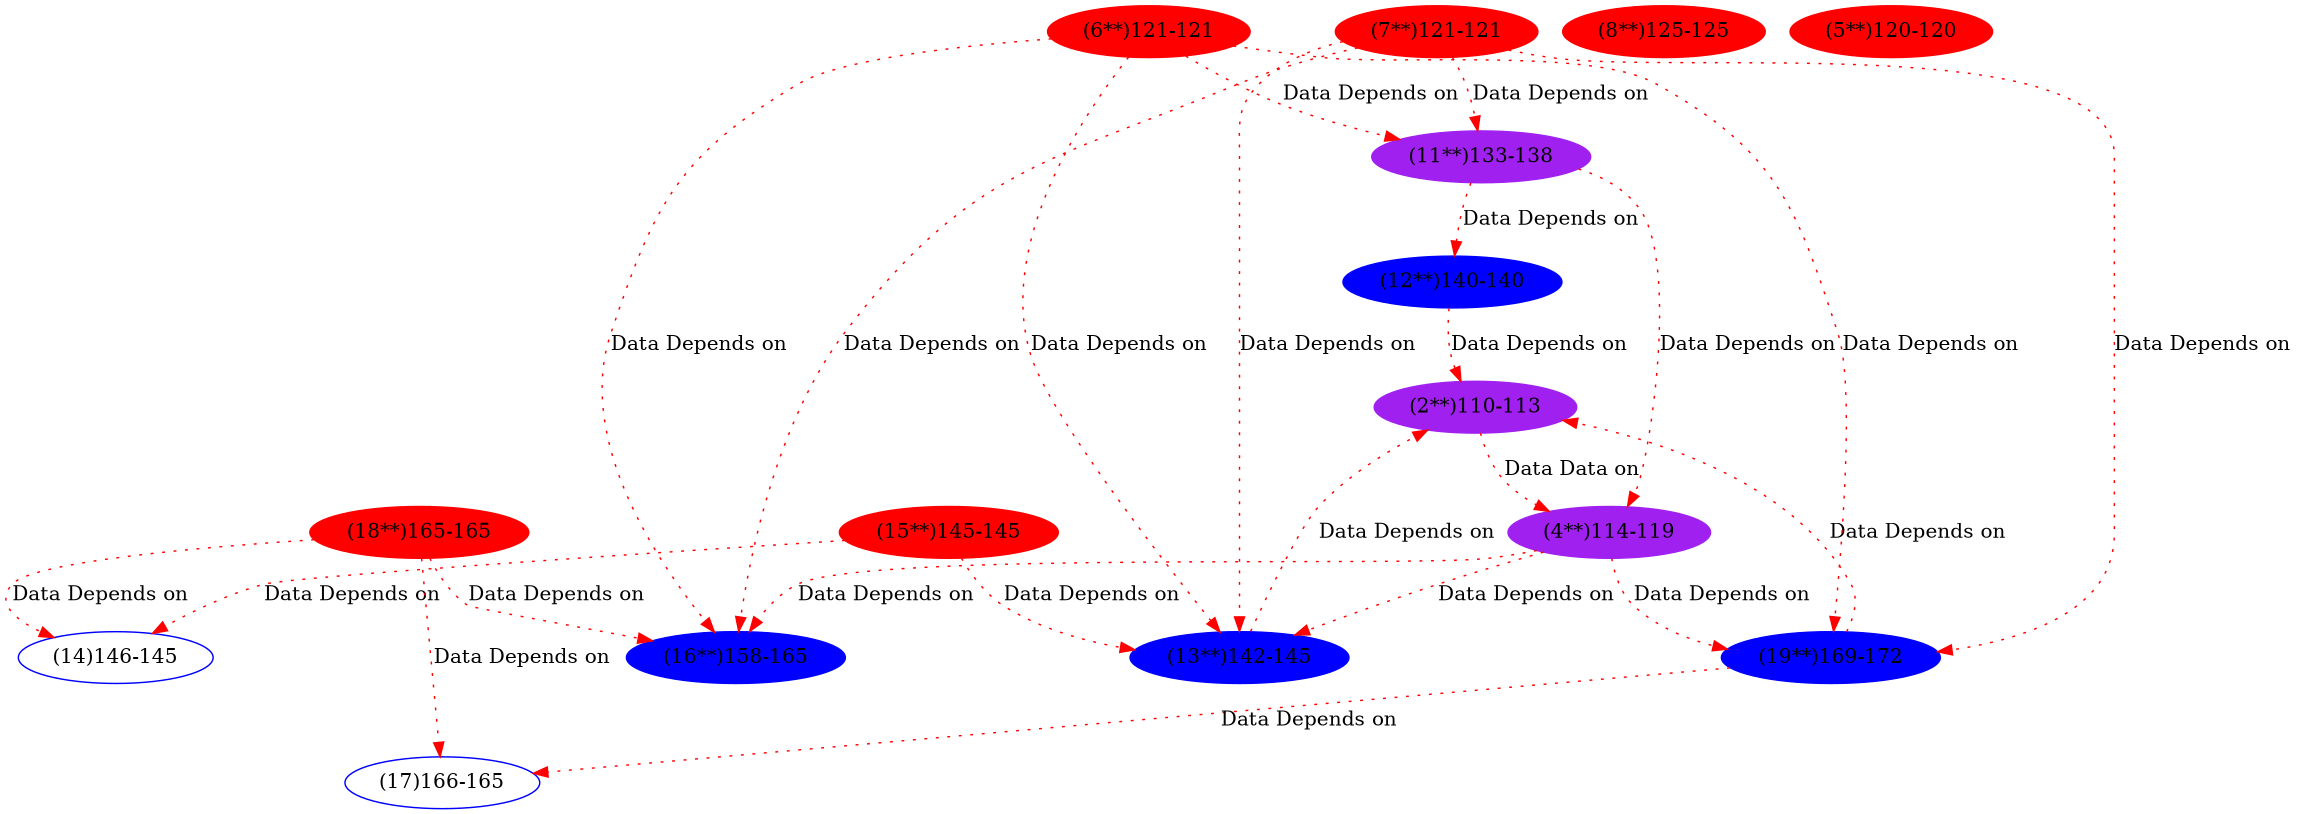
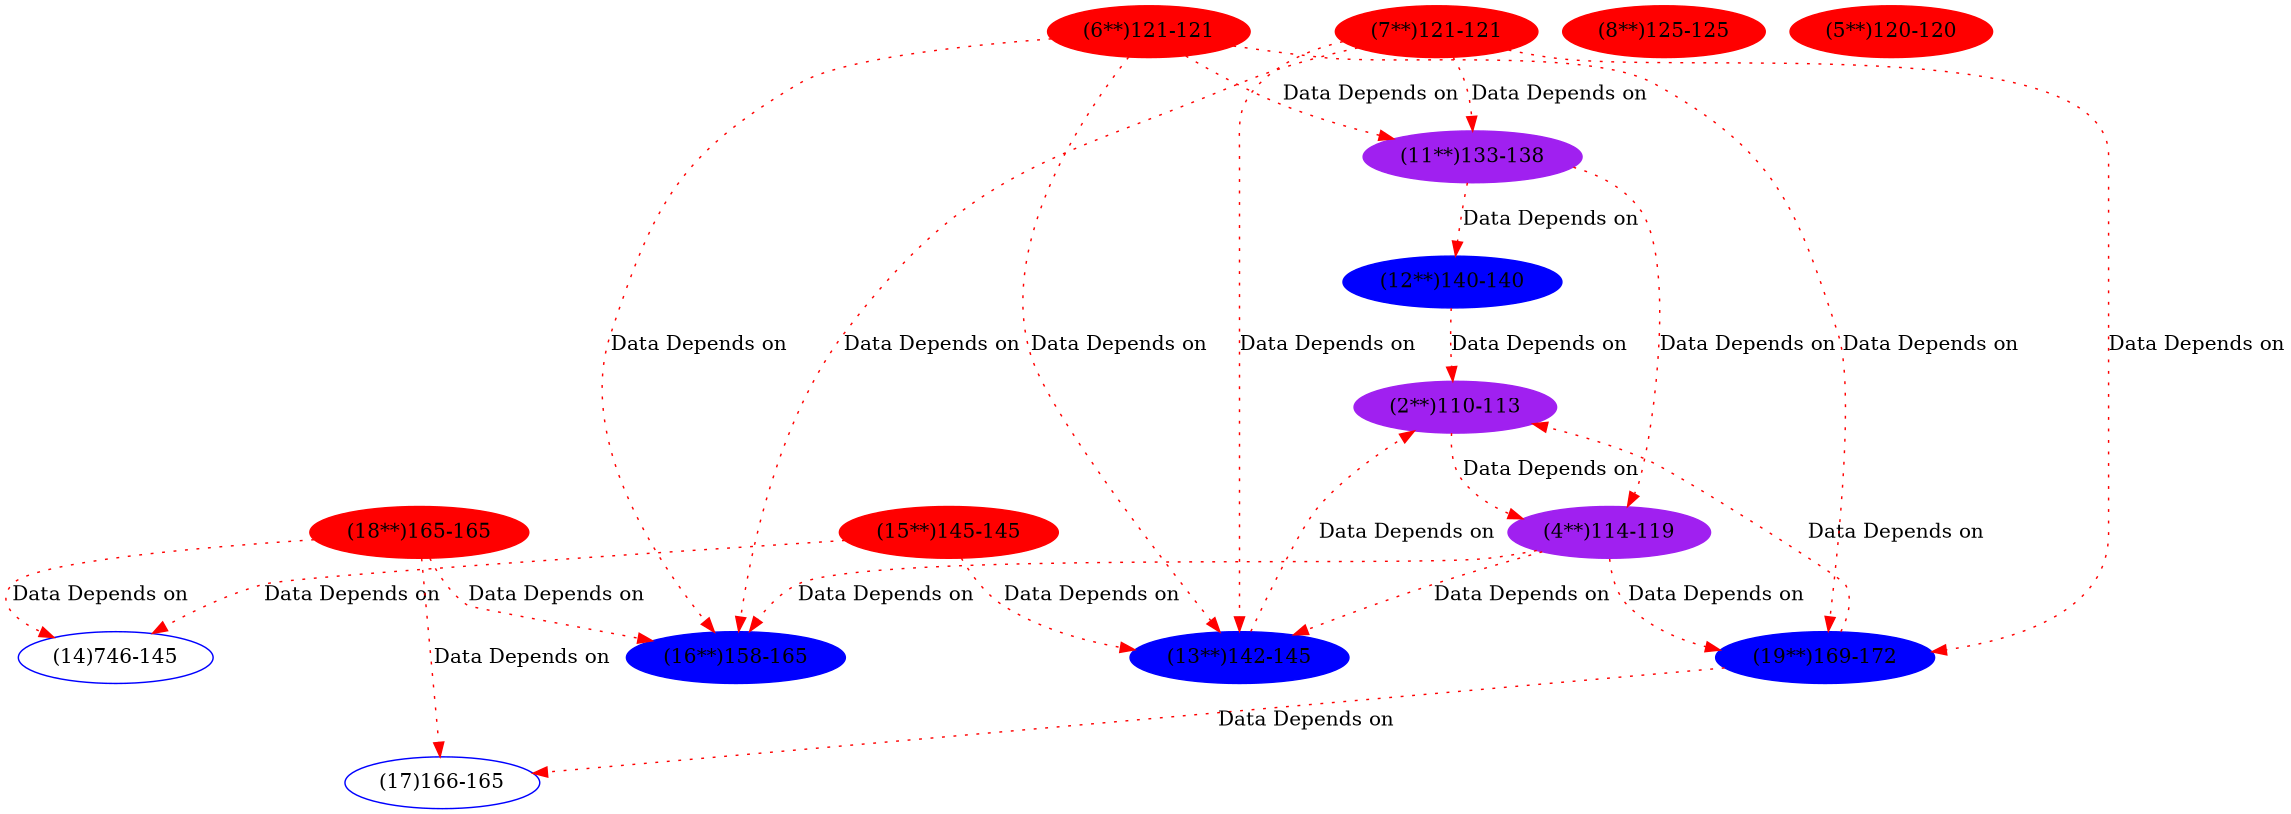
(1572, 470) -> (1551, 470)
(116, 658) -> (116, 658)
